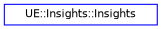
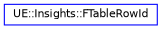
(81, 15) -> (81, 15)
